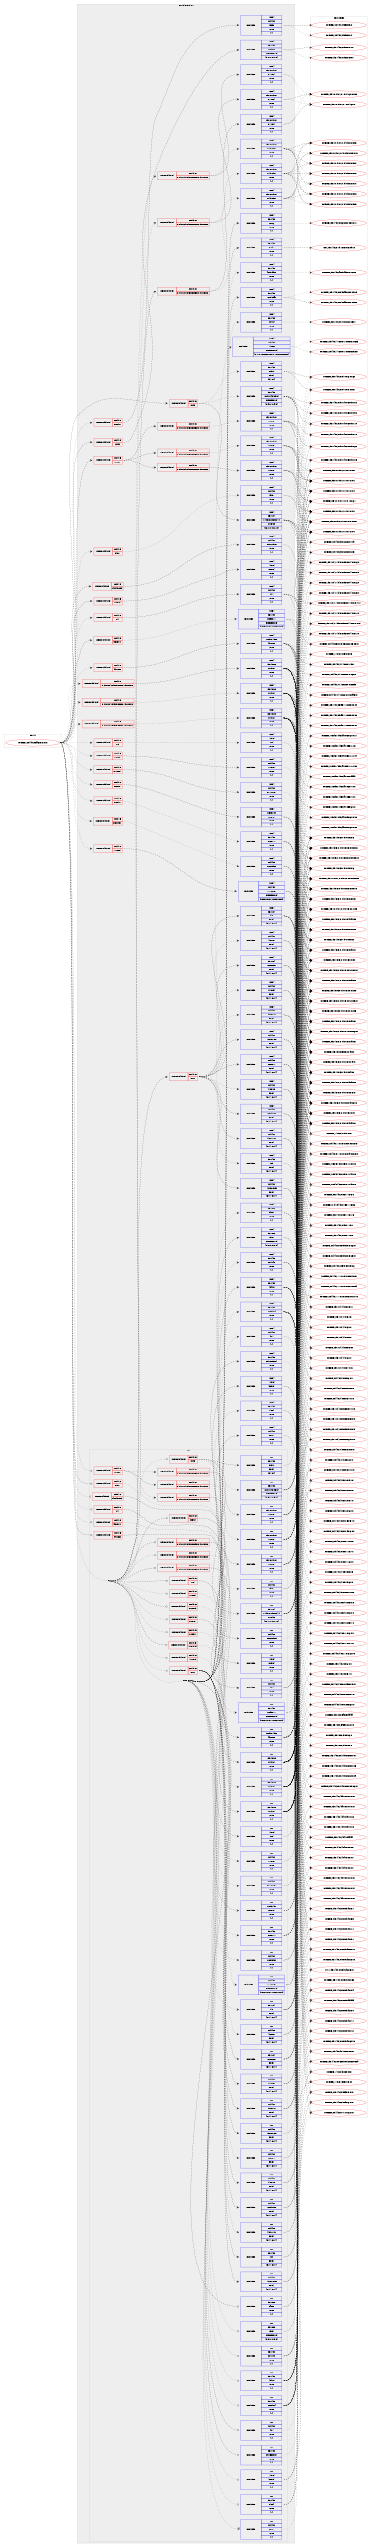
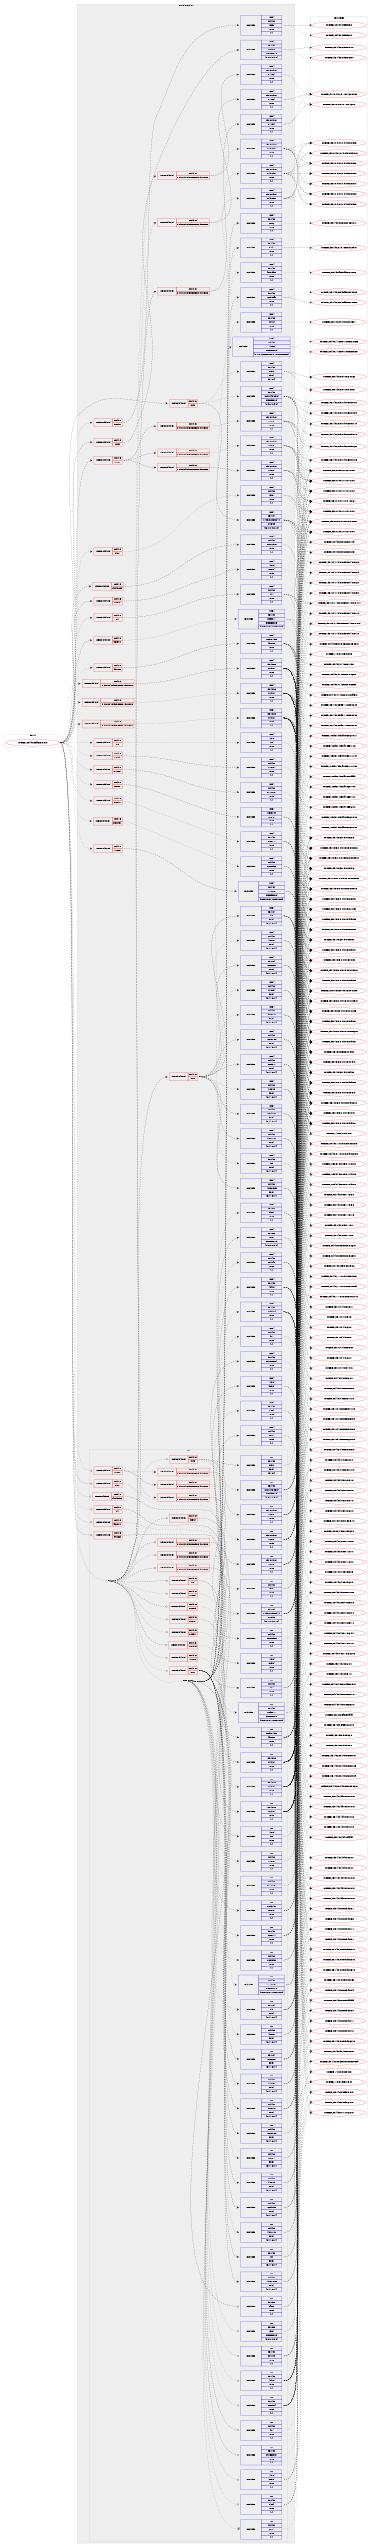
(339, 94) -> (339, 94)
(339, 248) -> (339, 248)
(339, 909) -> (339, 909)
(339, 991) -> (339, 991)
(339, 1205) -> (339, 1205)
(339, 1531) -> (339, 1531)
(339, 1848) -> none
(339, 1970) -> (339, 1970)
